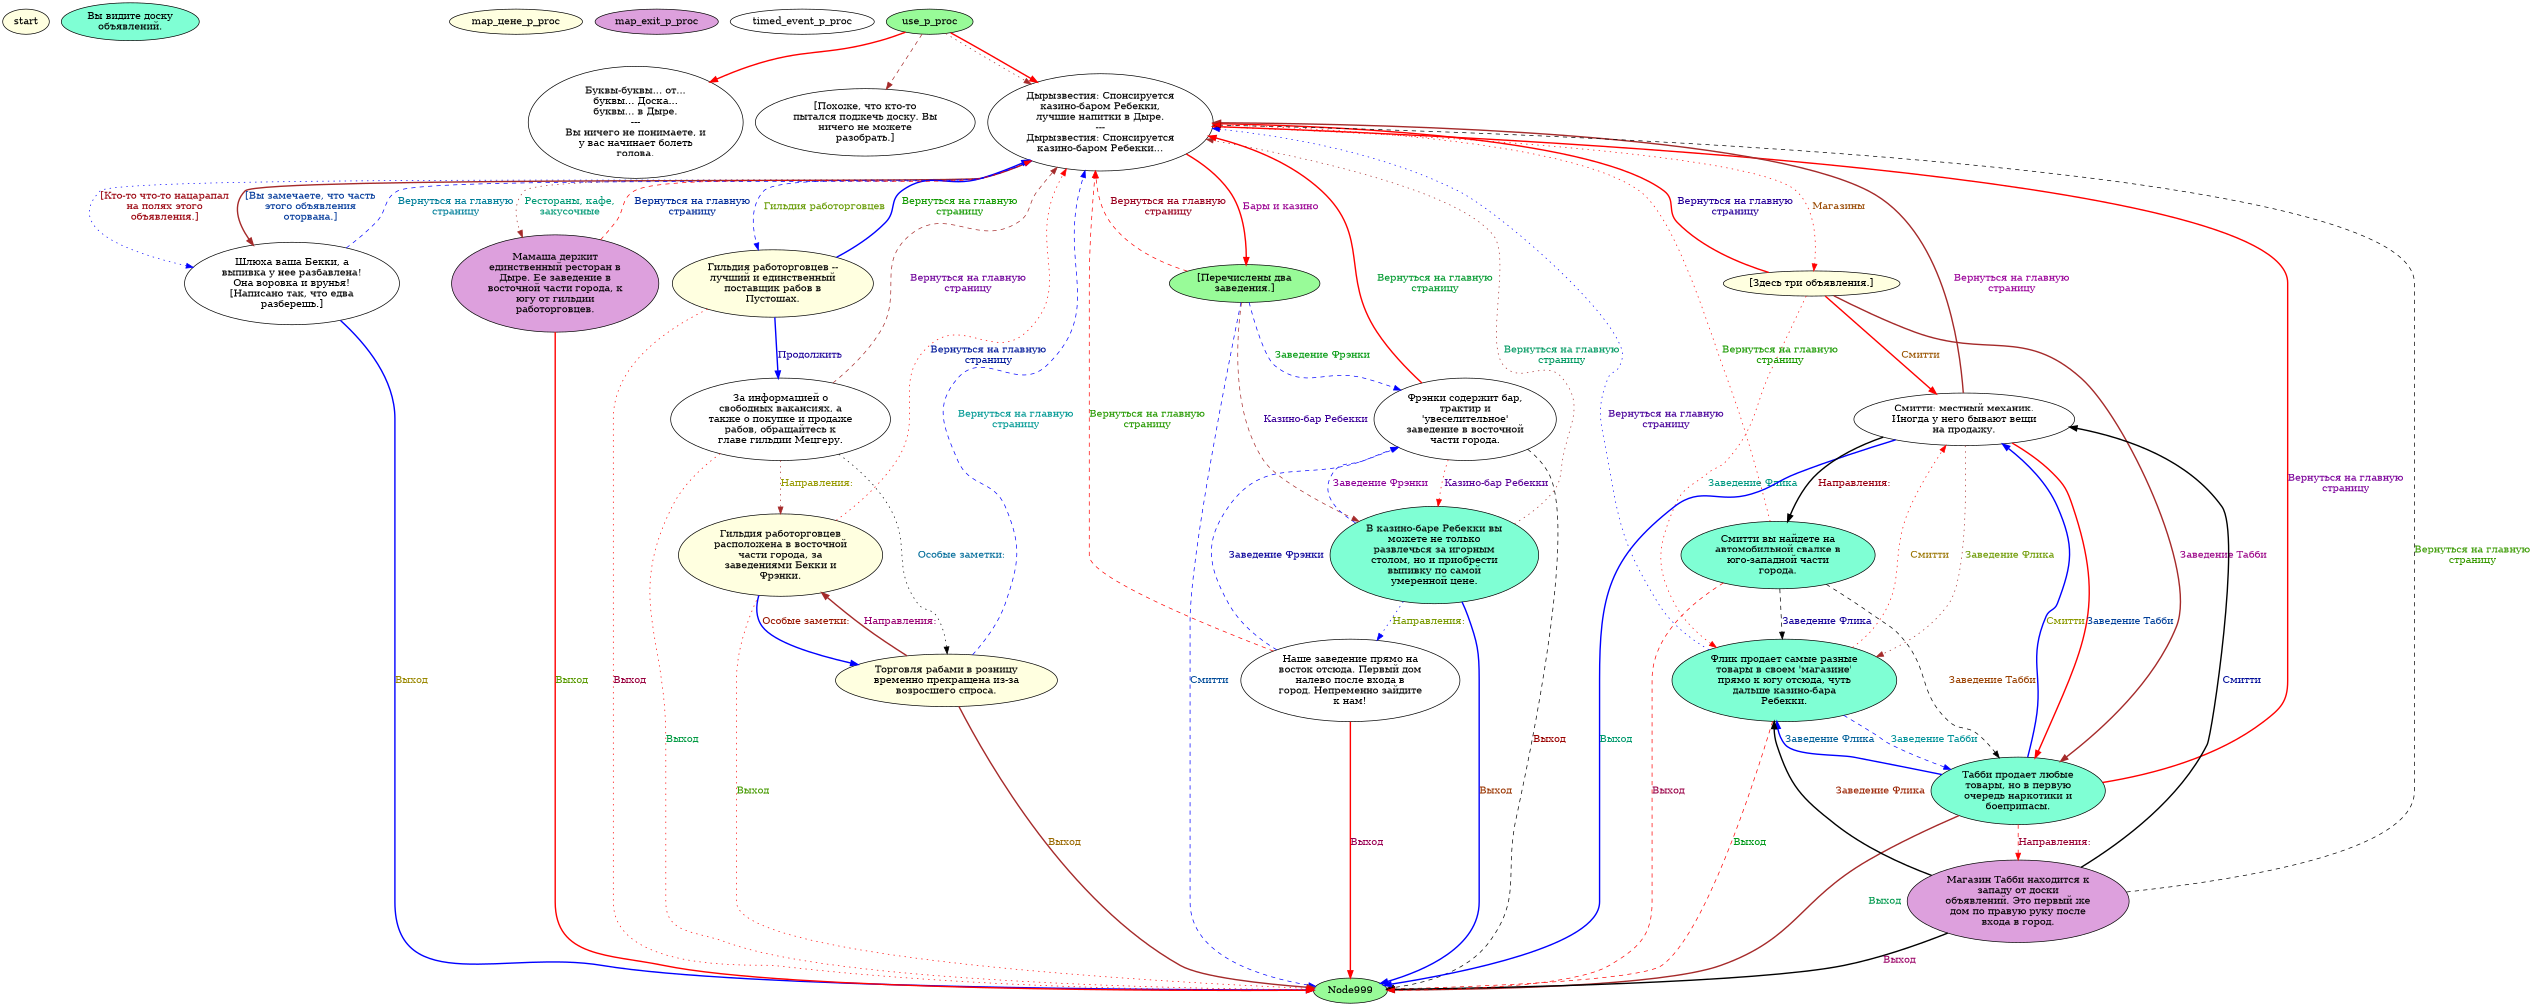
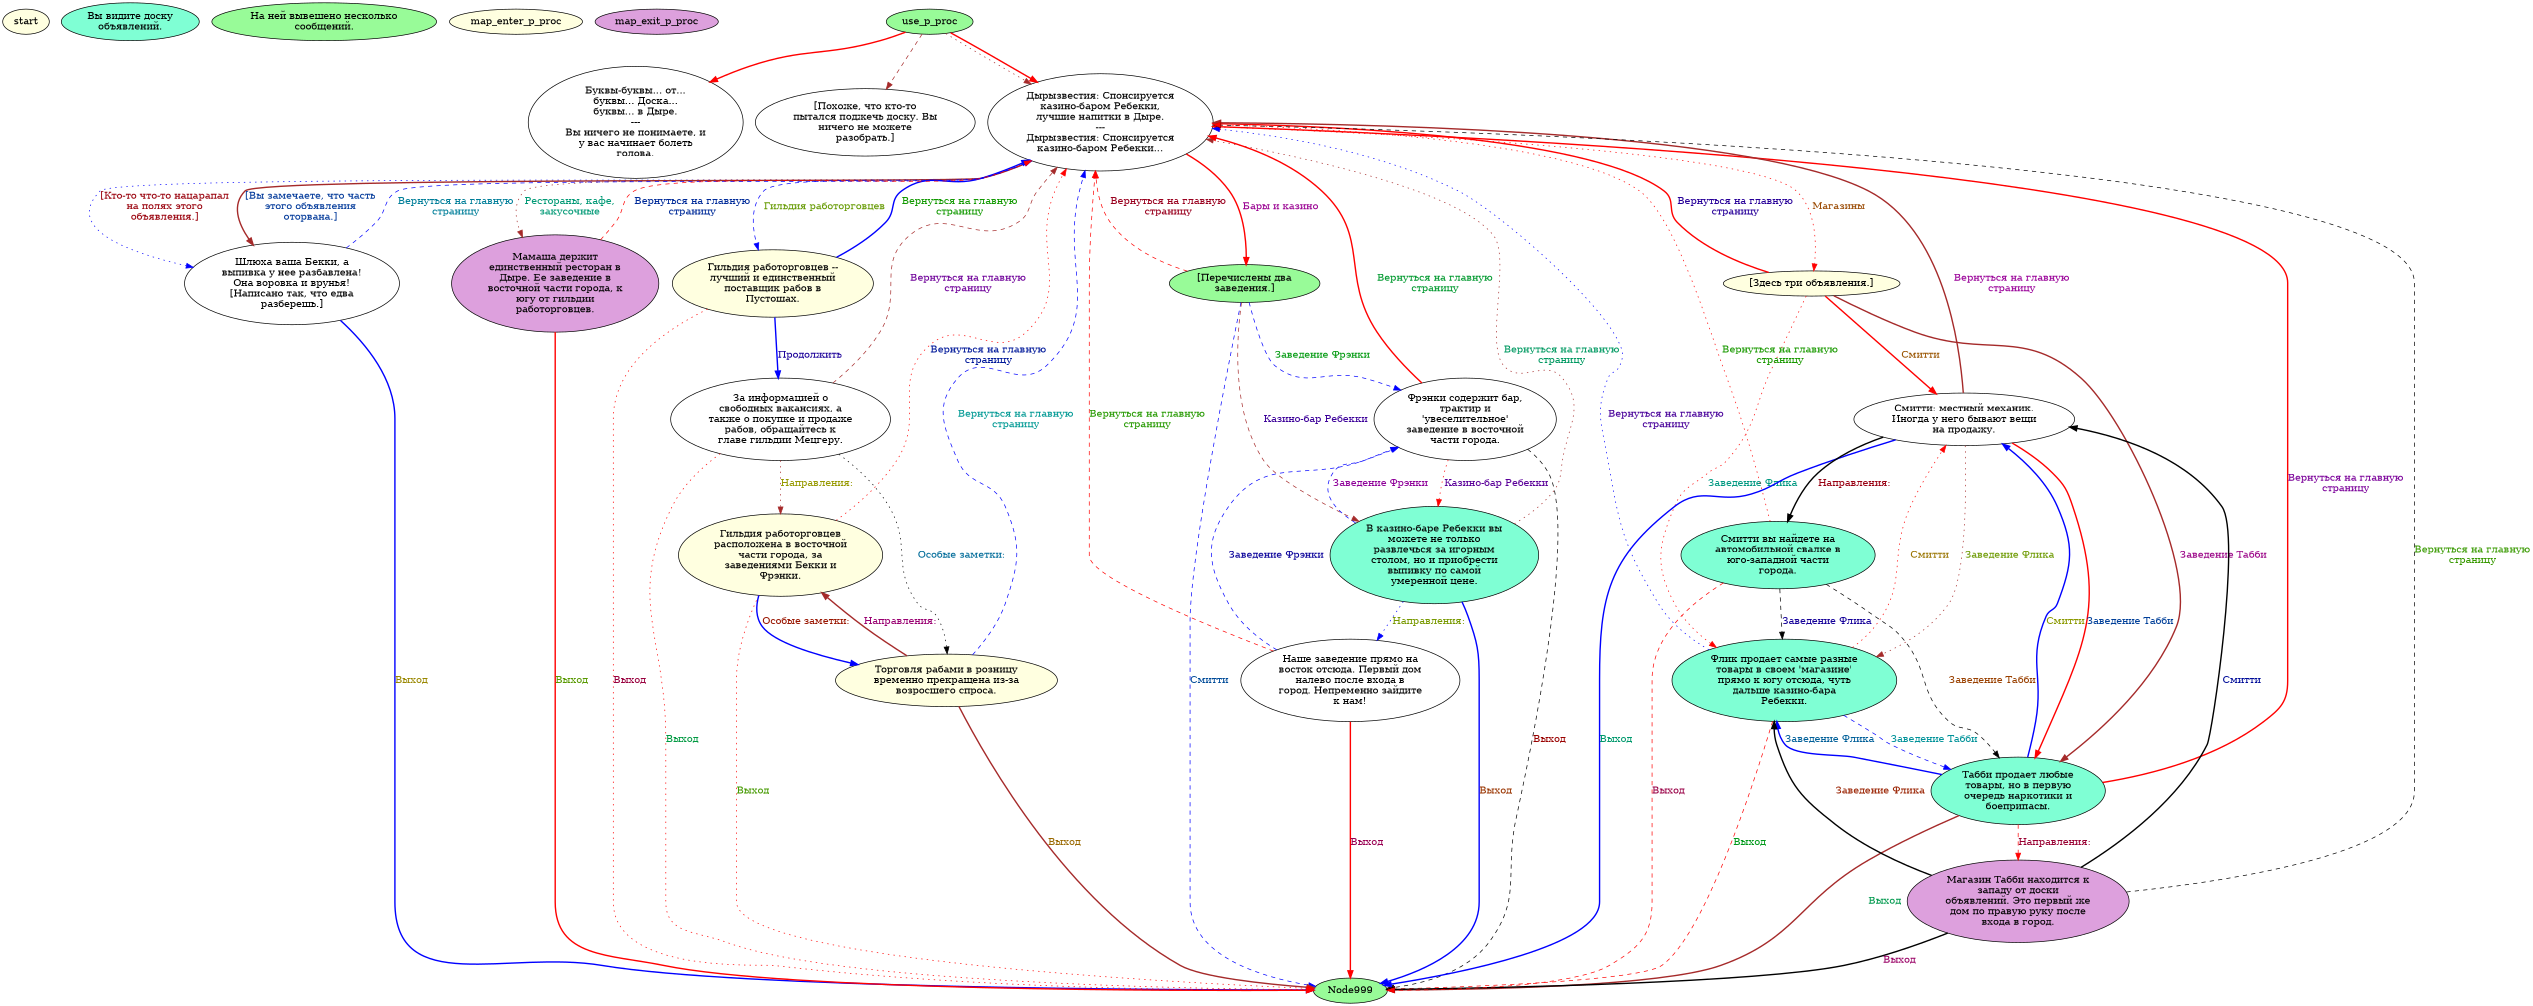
none -> (324, 22)
(516, 22) -> (516, 22)
(802, 22) -> none
